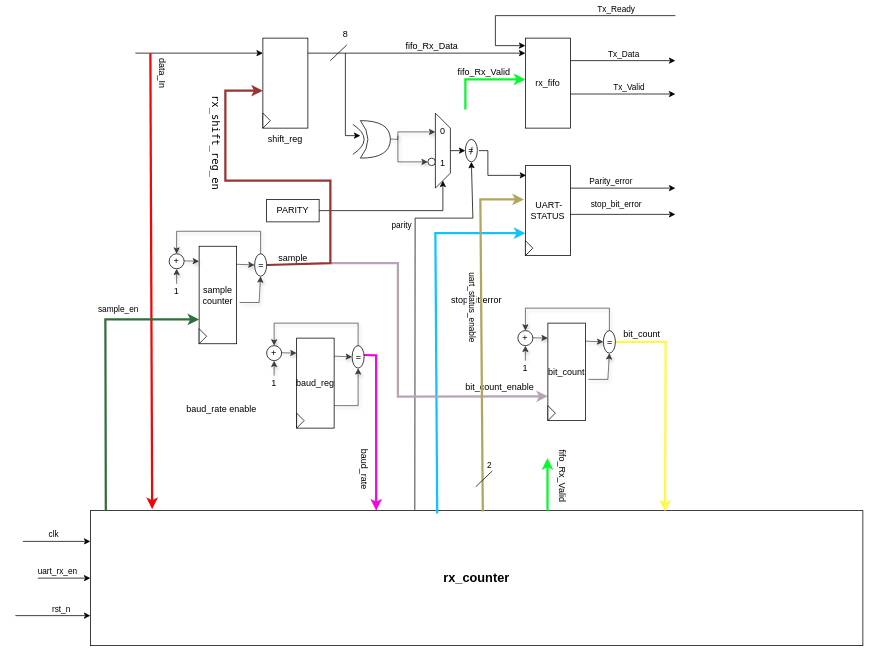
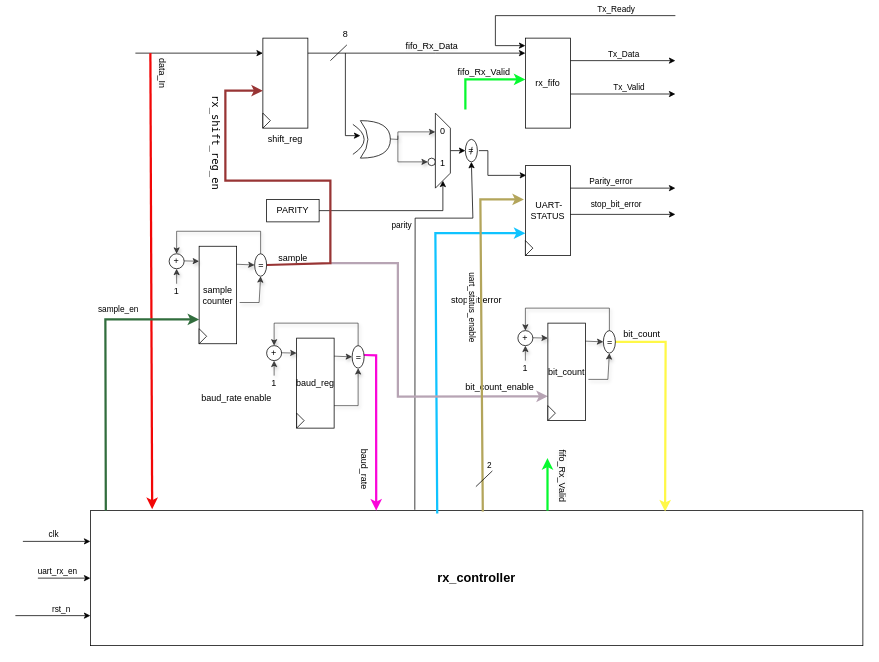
(222, 409) -> (237, 398)
(477, 578) -> (477, 578)
